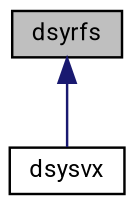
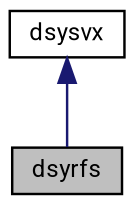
(67, 115) -> (67, 115)
